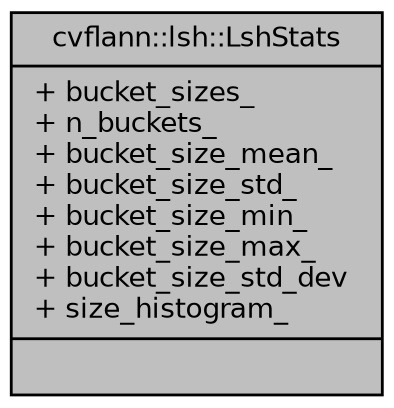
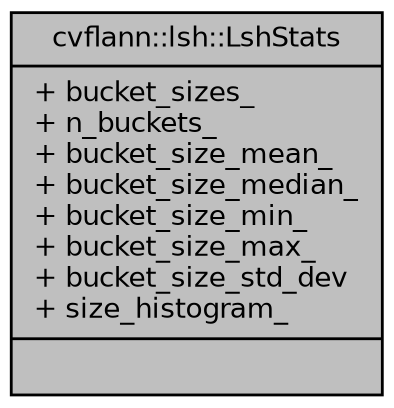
(166, 186) -> (197, 186)
